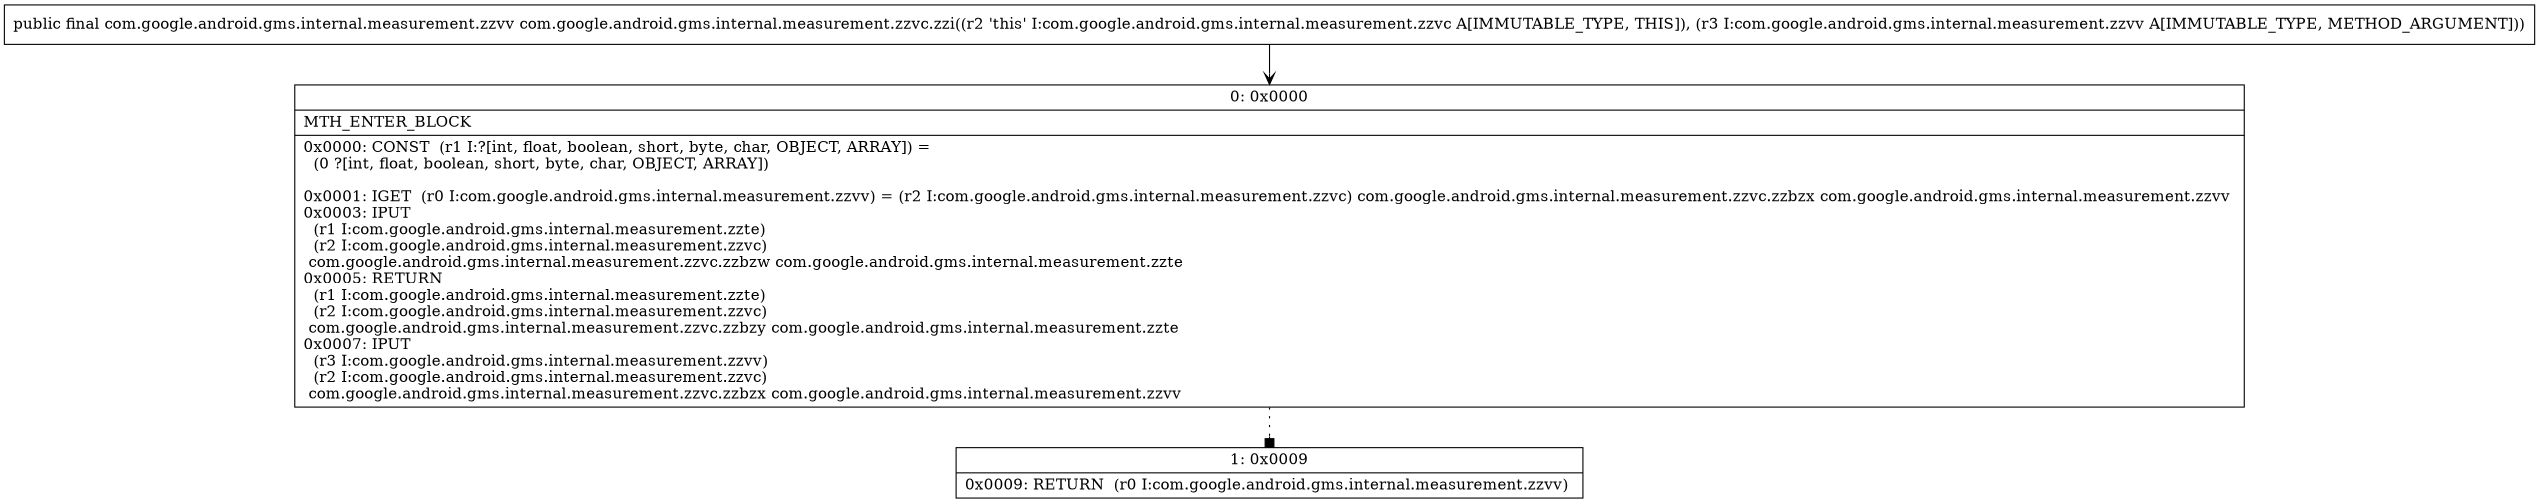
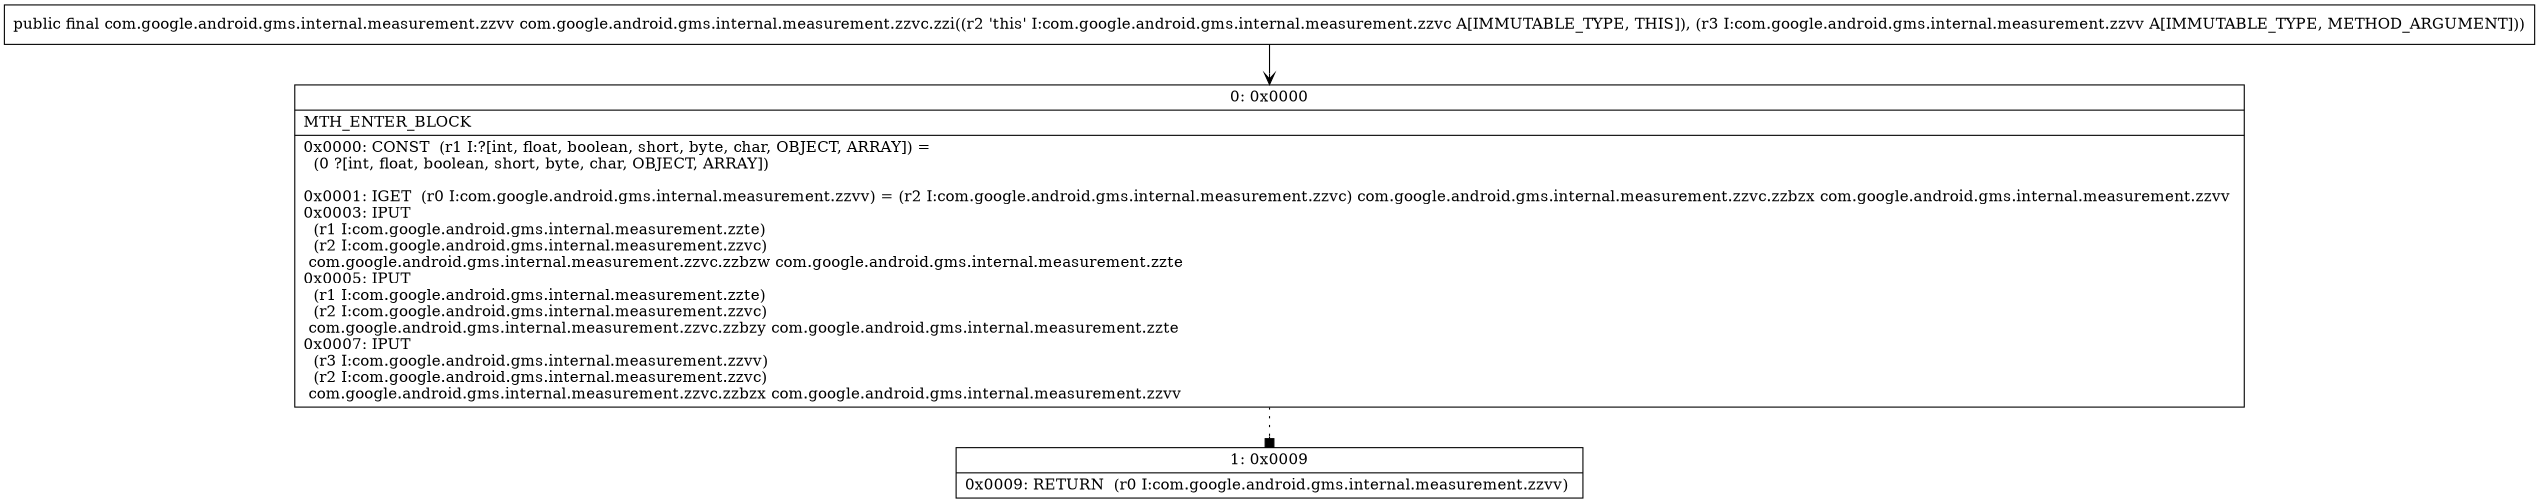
(378, 279) -> (362, 279)
